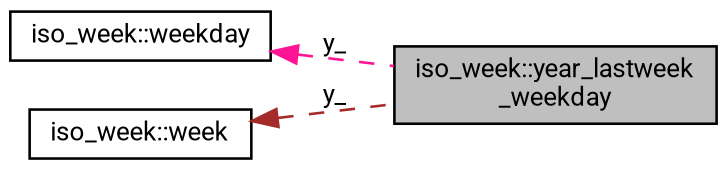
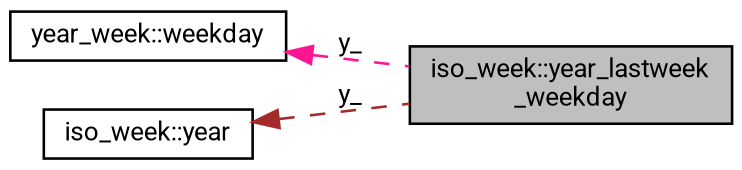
(140, 36) -> (148, 36)
(140, 134) -> (148, 134)
